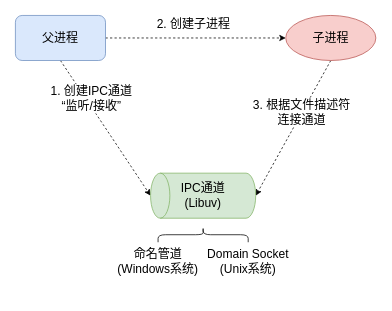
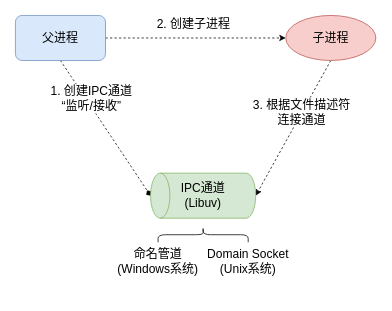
(147, 190) -> (146, 189)
